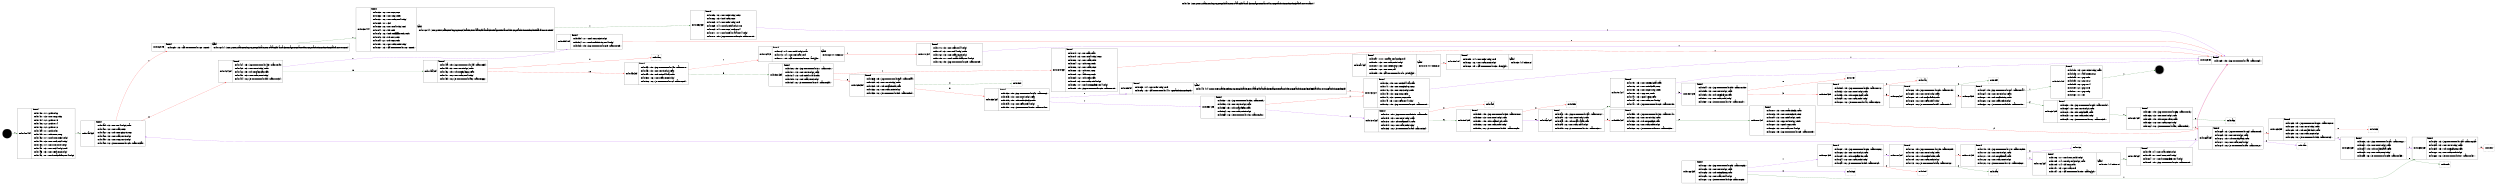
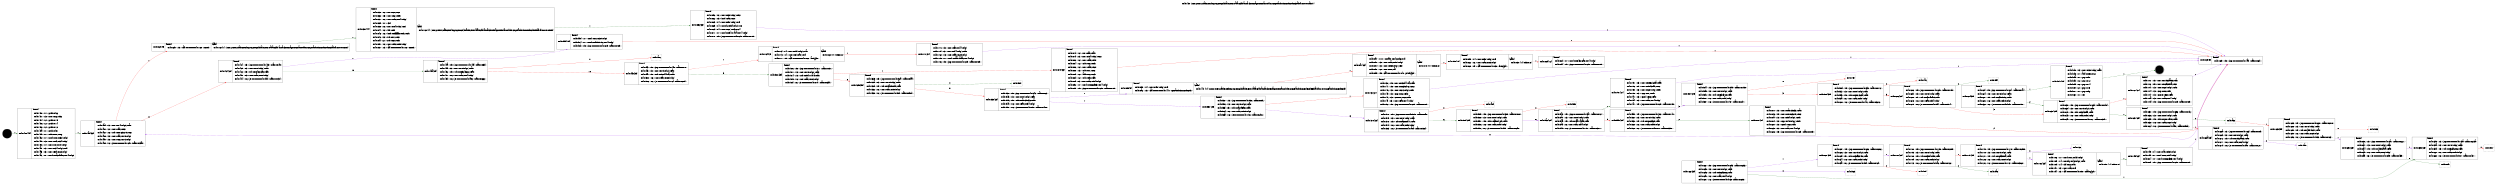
none -> (1571, 62)
none -> (2159, 91)
(1355, 92) -> (1313, 77)
(1678, 93) -> (1678, 108)
(1958, 97) -> (1996, 114)
(2265, 134) -> (2252, 123)
(1172, 141) -> (1210, 135)
